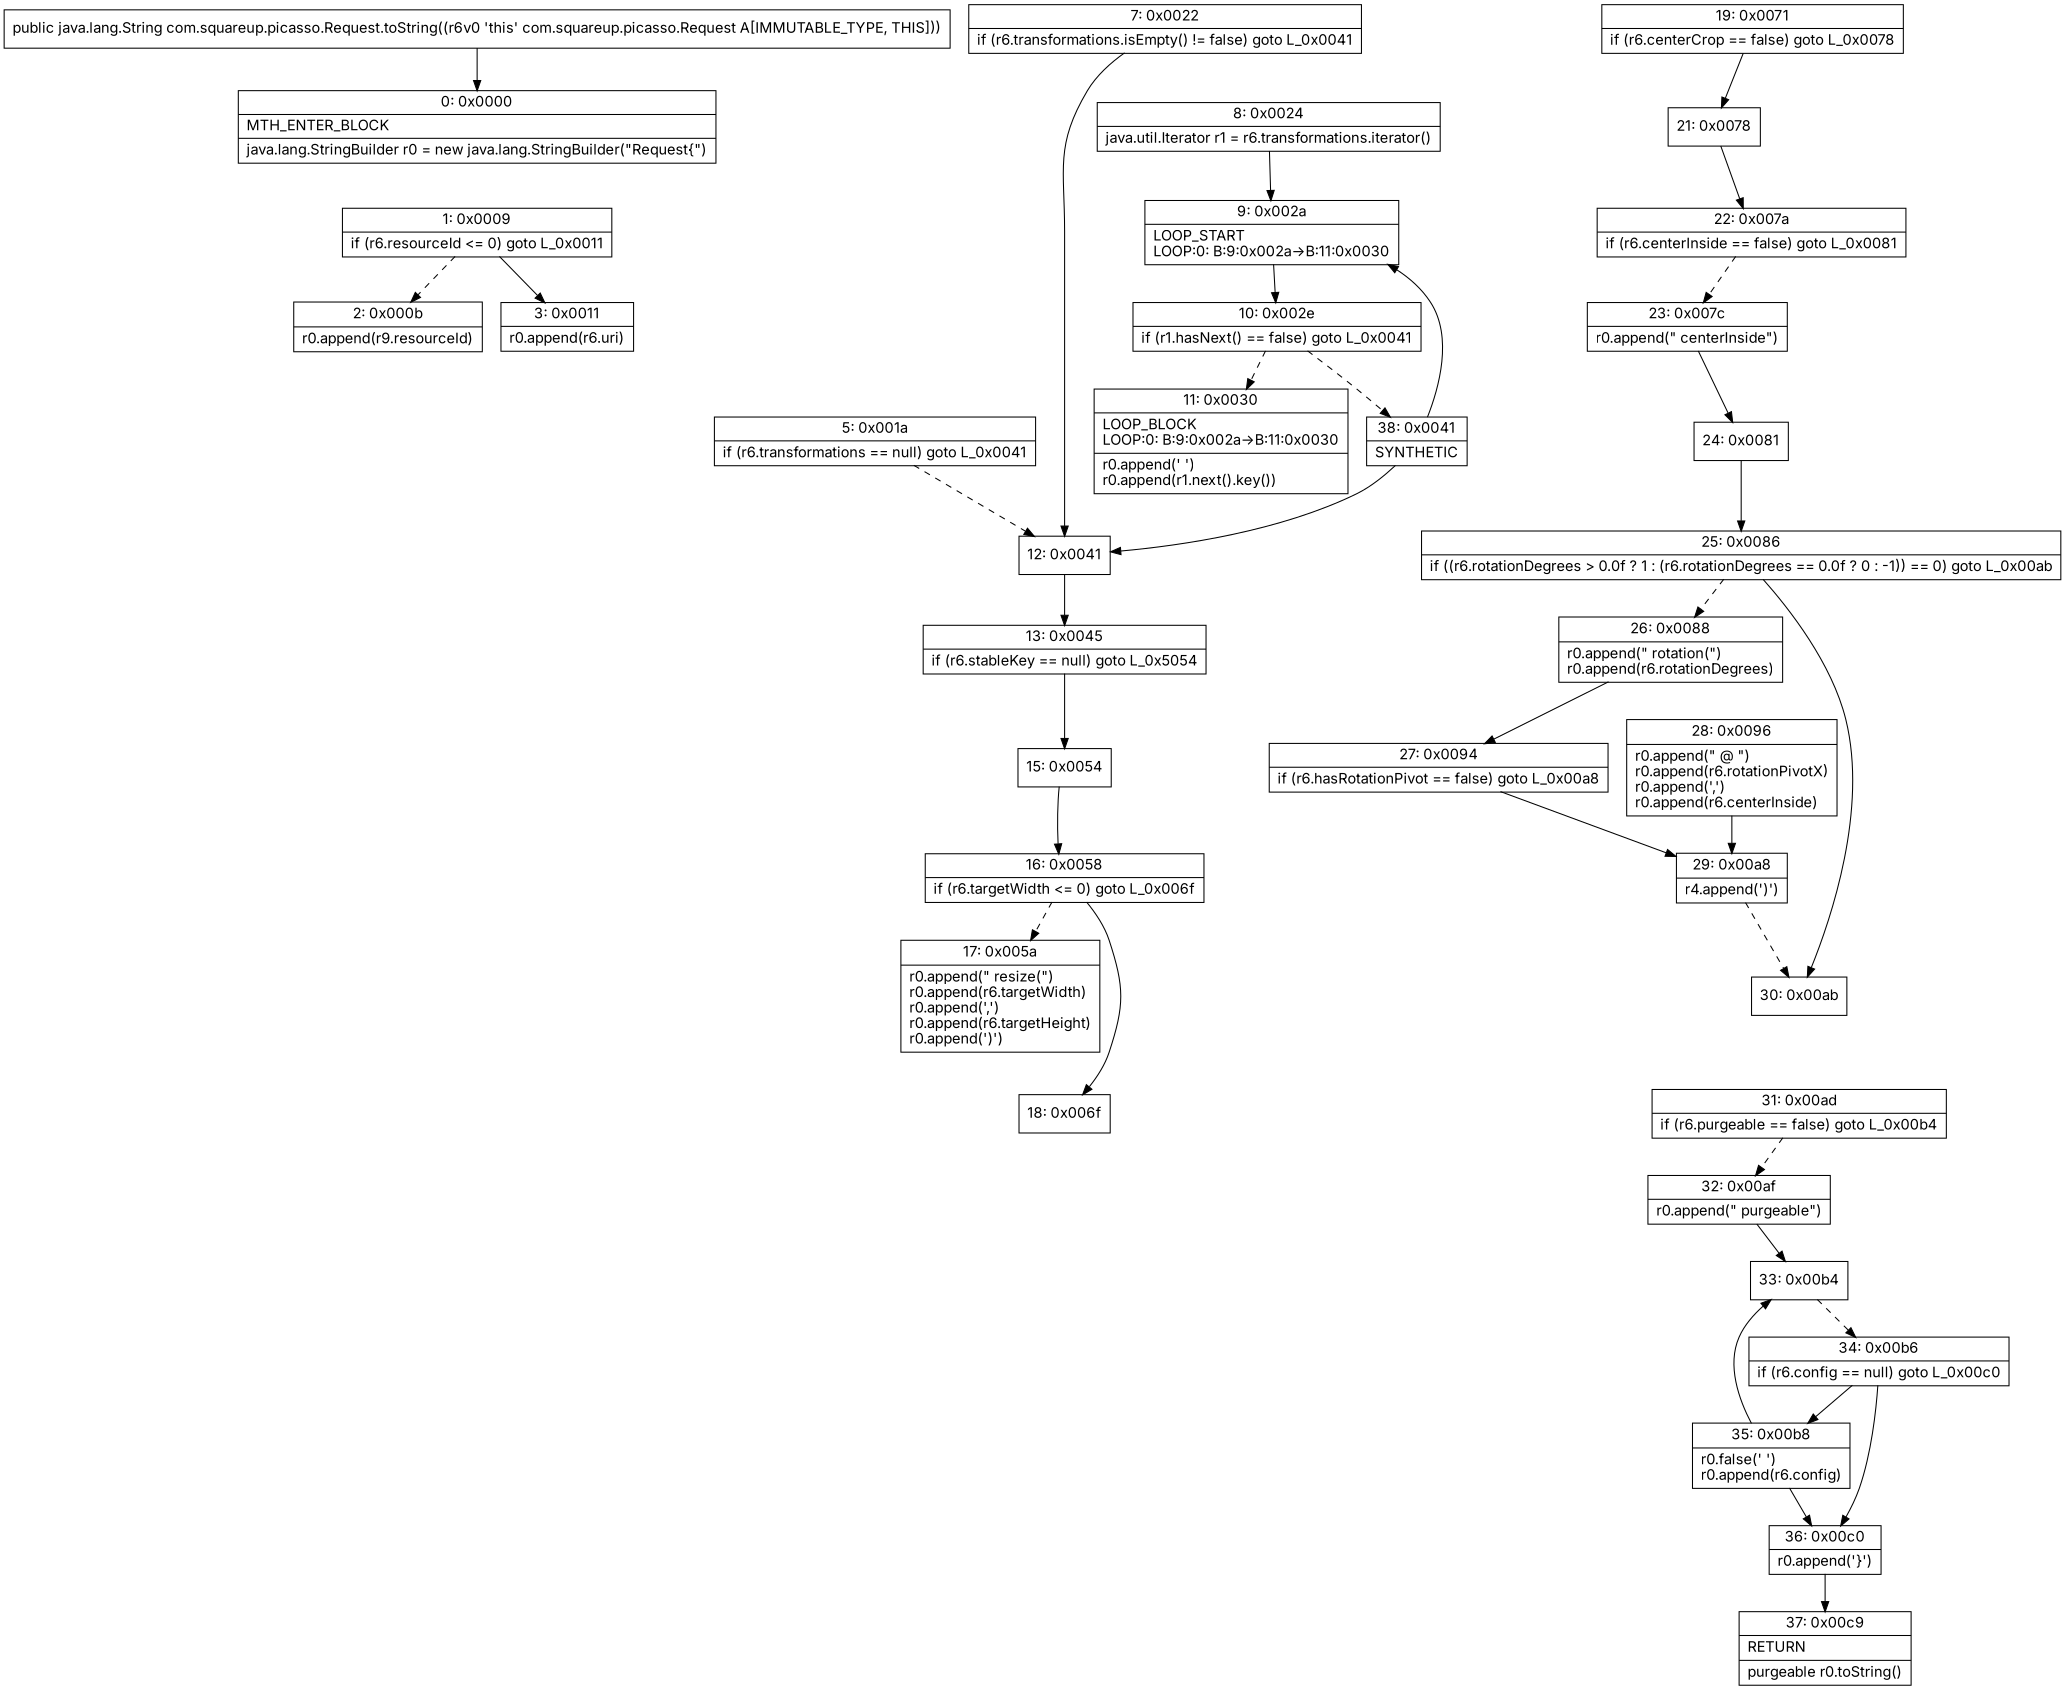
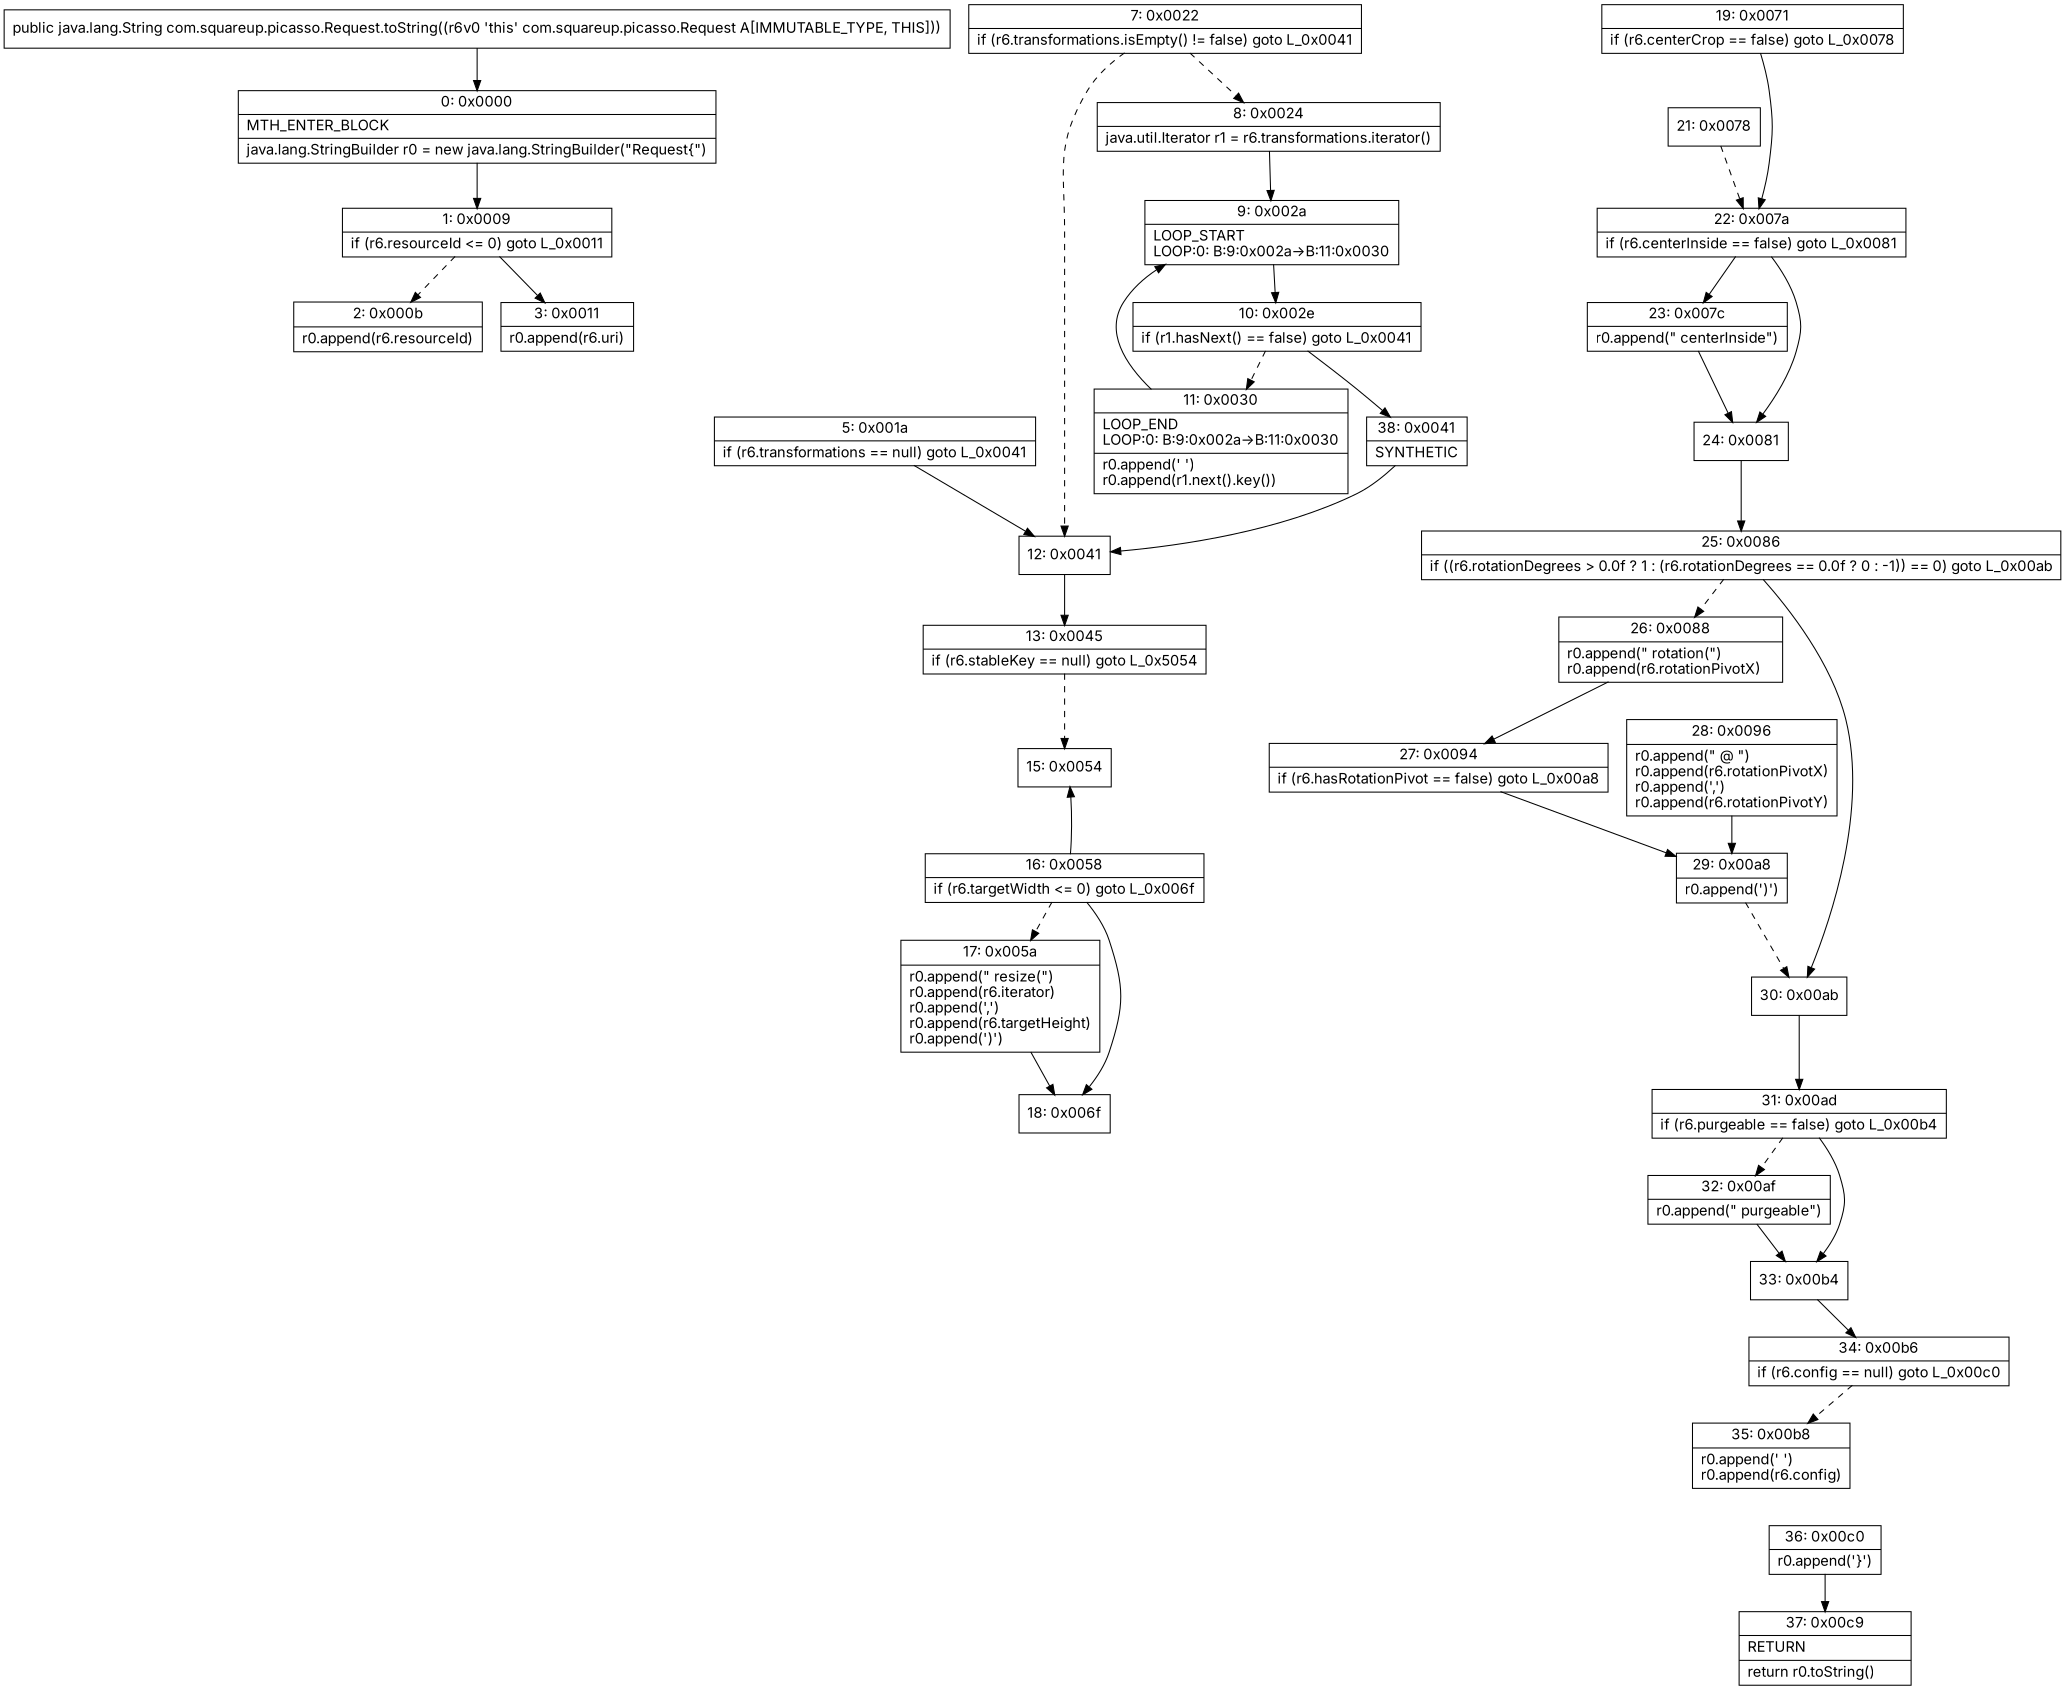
none -> (1213, 74)
(1734, 76) -> (1772, 126)
(1730, 172) -> (1730, 172)
none -> (477, 181)
(1722, 275) -> (1722, 275)
(1065, 279) -> (1065, 279)
(1442, 336) -> (1116, 327)
none -> (1800, 336)
(388, 339) -> (388, 339)
(1345, 380) -> (1345, 380)
(1150, 425) -> (1140, 425)
(970, 498) -> (970, 498)
(1671, 669) -> (1664, 669)
(1065, 706) -> (1065, 706)
(1727, 803) -> (1732, 803)
(1058, 815) -> (1072, 826)
(1732, 890) -> (1732, 890)
(998, 993) -> (983, 993)
none -> (1799, 1047)
none -> (1040, 1069)
(1833, 1315) -> (1833, 1315)
(1734, 1362) -> (1844, 1195)
(1834, 1401) -> (1834, 1401)
(1869, 1453) -> none
(1739, 1460) -> (1747, 1460)
(1798, 1502) -> none
(1825, 1672) -> (1812, 1672)
